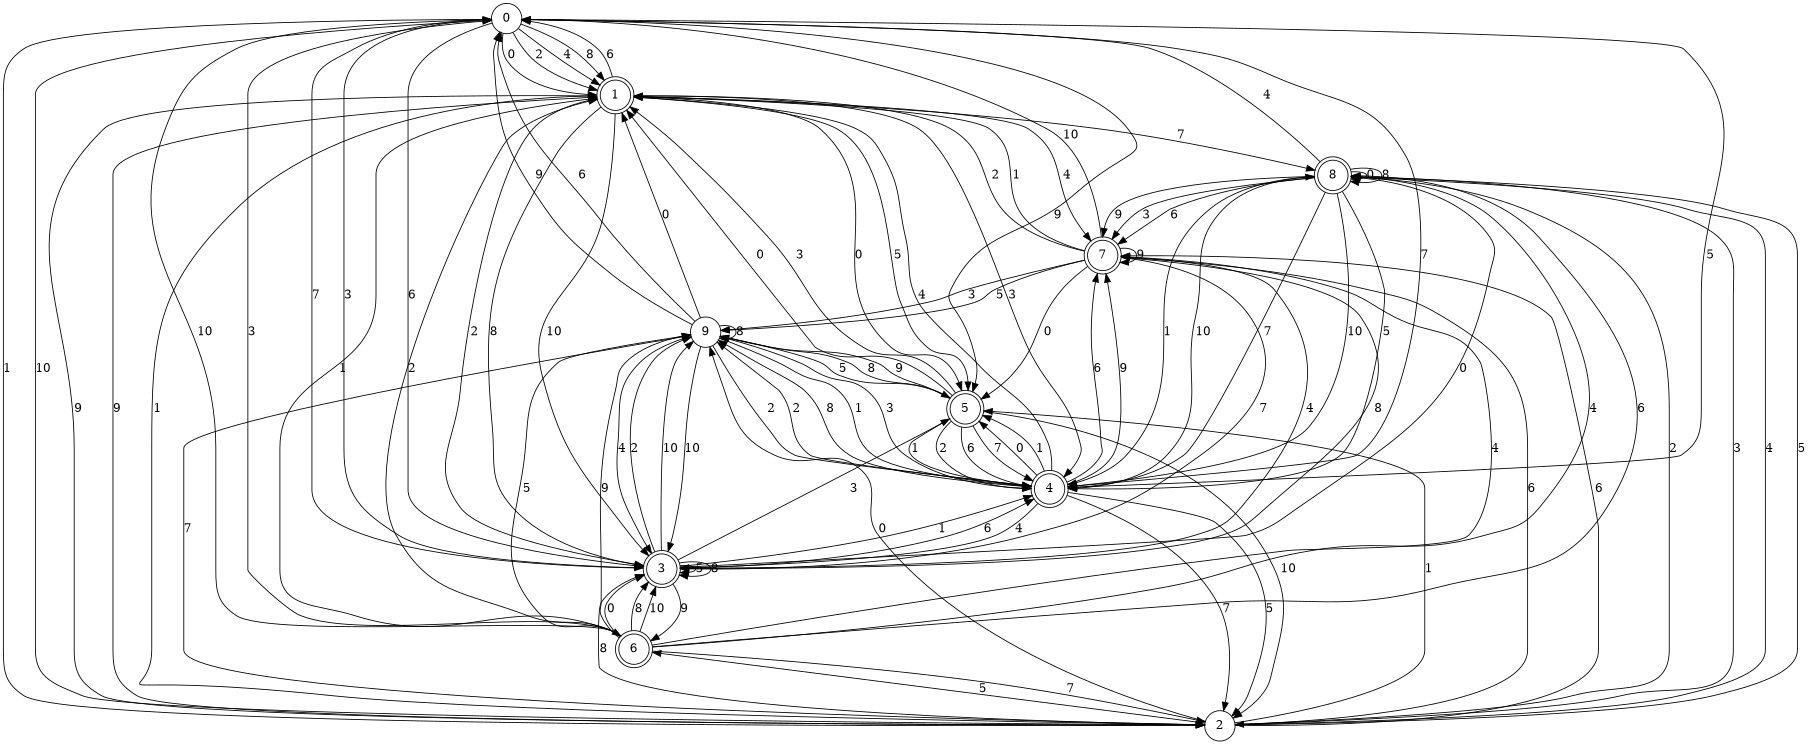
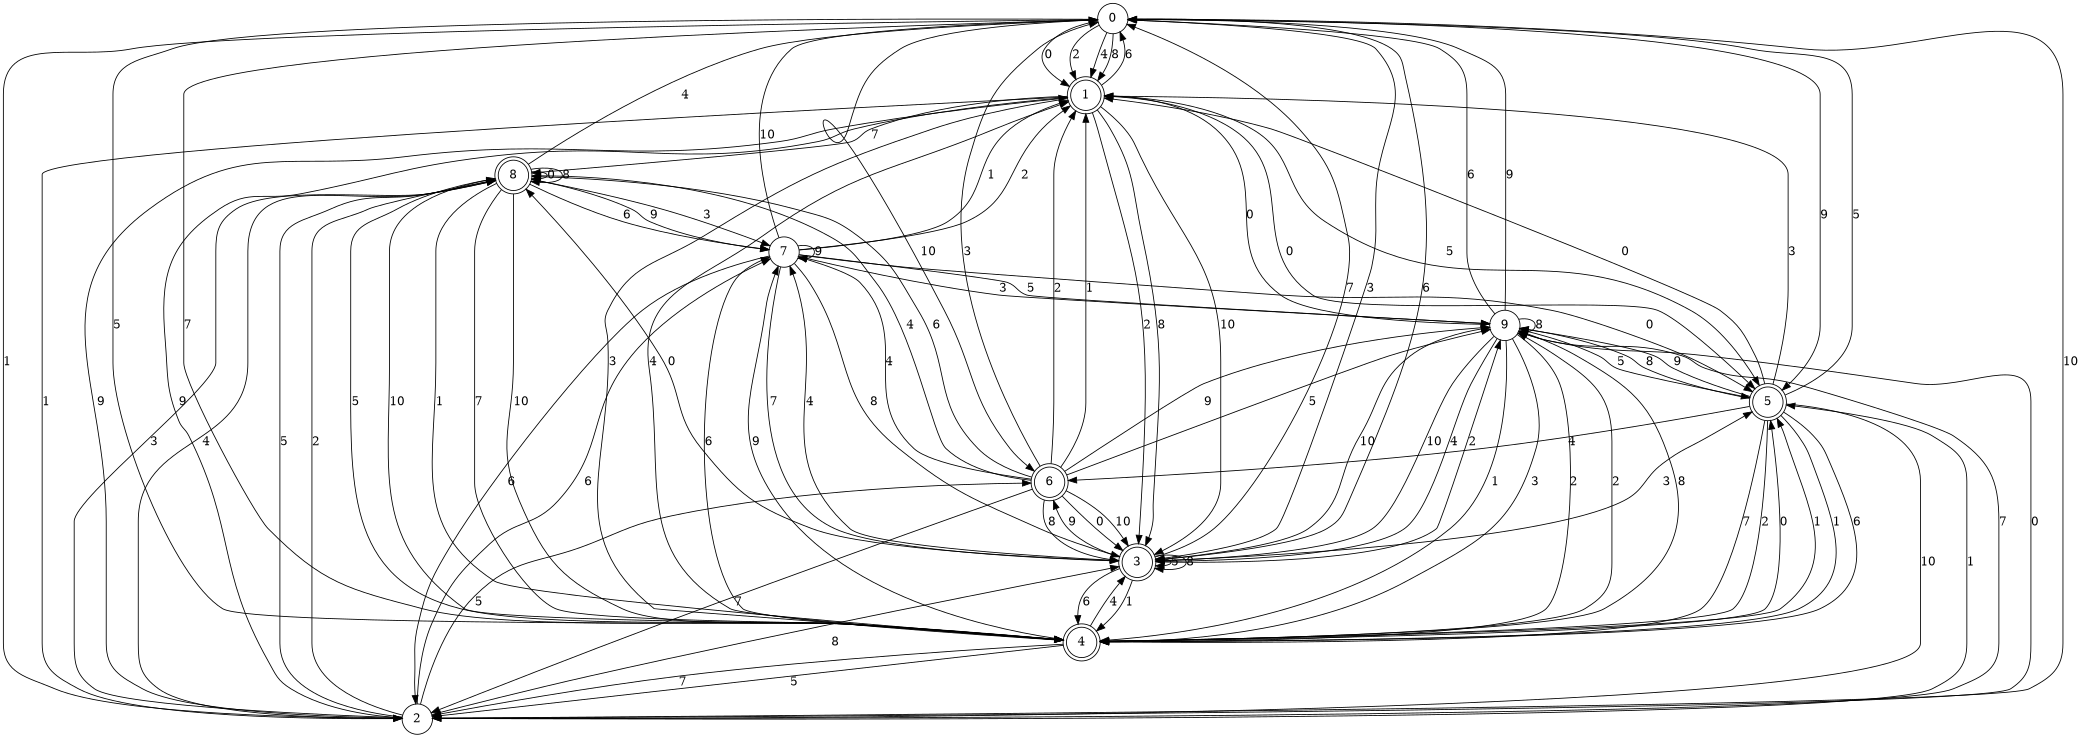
none -> (1752, 49)
(1021, 127) -> none
(1103, 255) -> (784, 252)
none -> (1431, 454)
